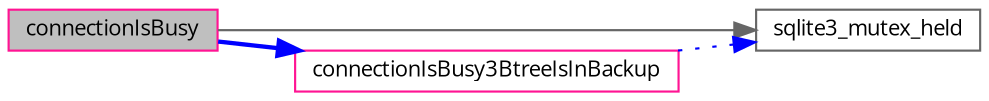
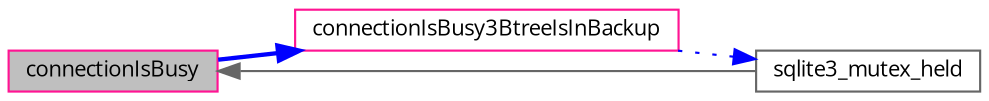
(476, 30) -> (498, 71)
